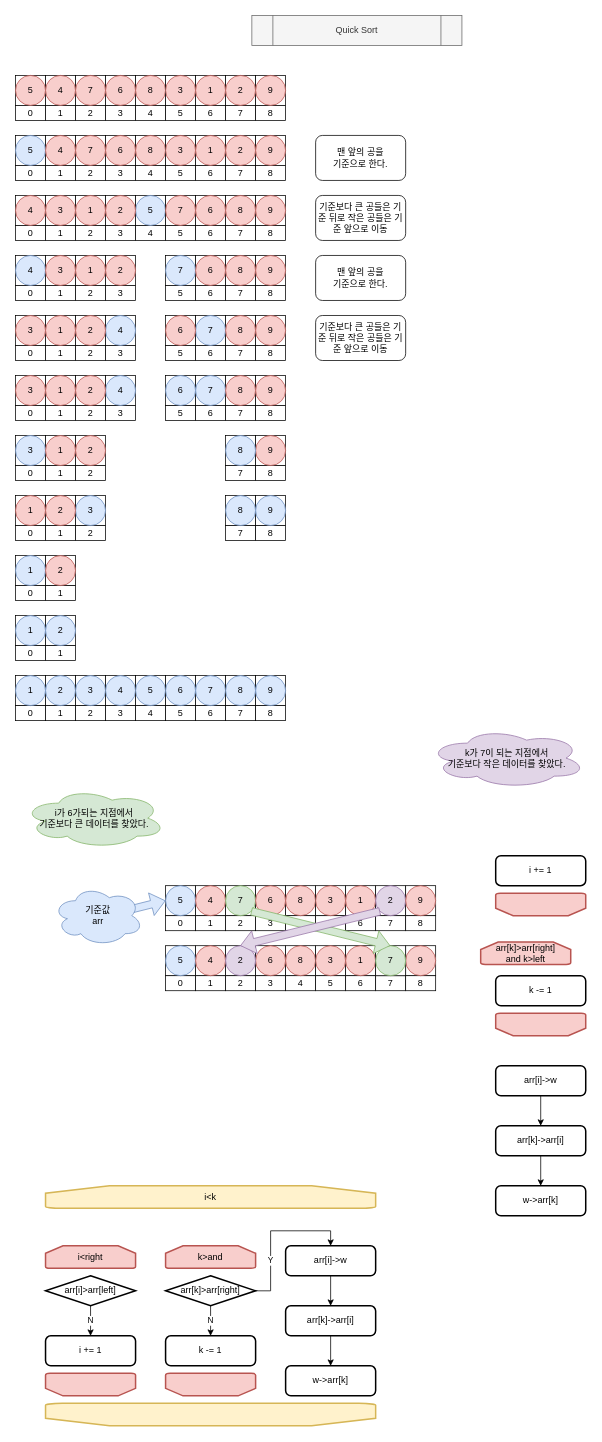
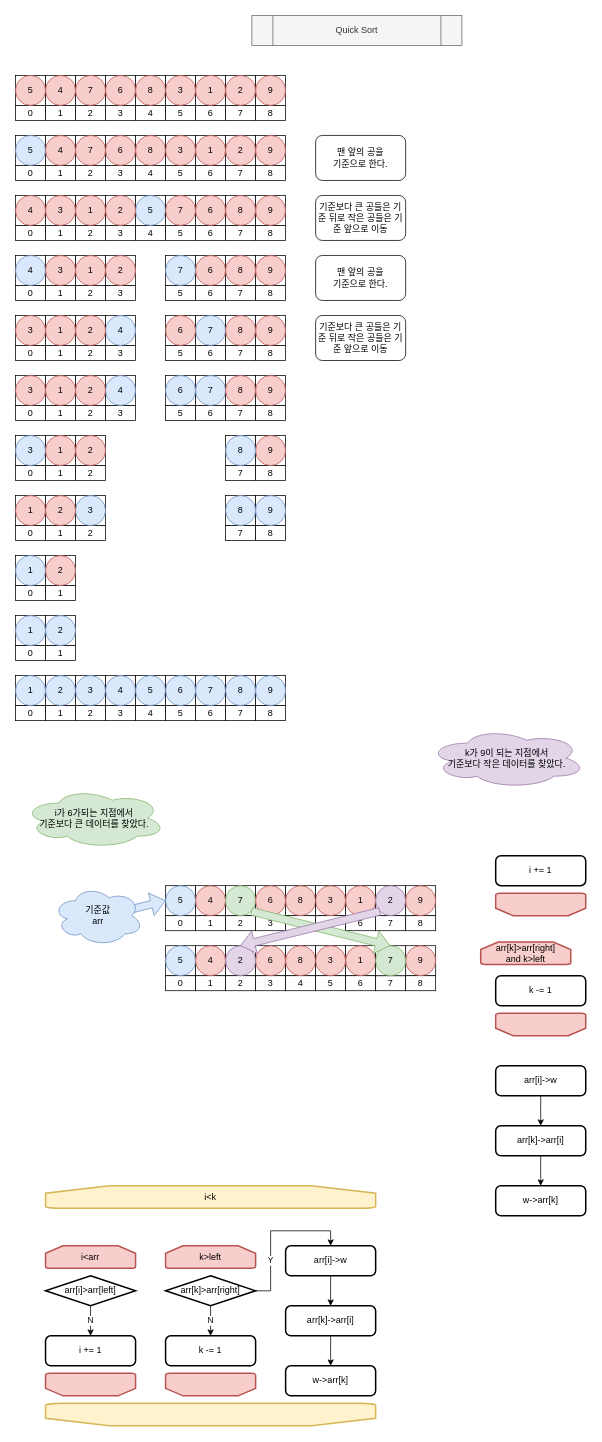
(507, 758) -> (507, 758)
(90, 1257) -> (90, 1257)
(210, 1257) -> (210, 1257)
